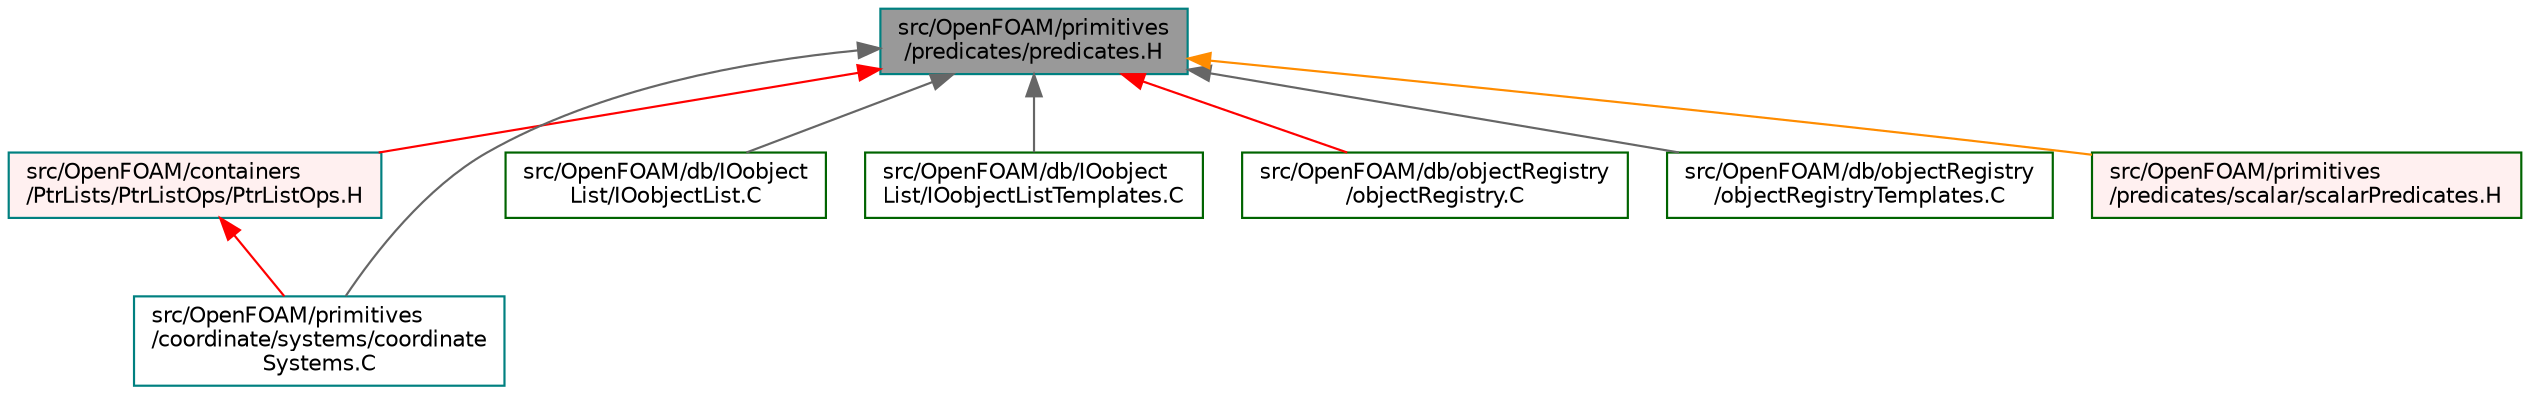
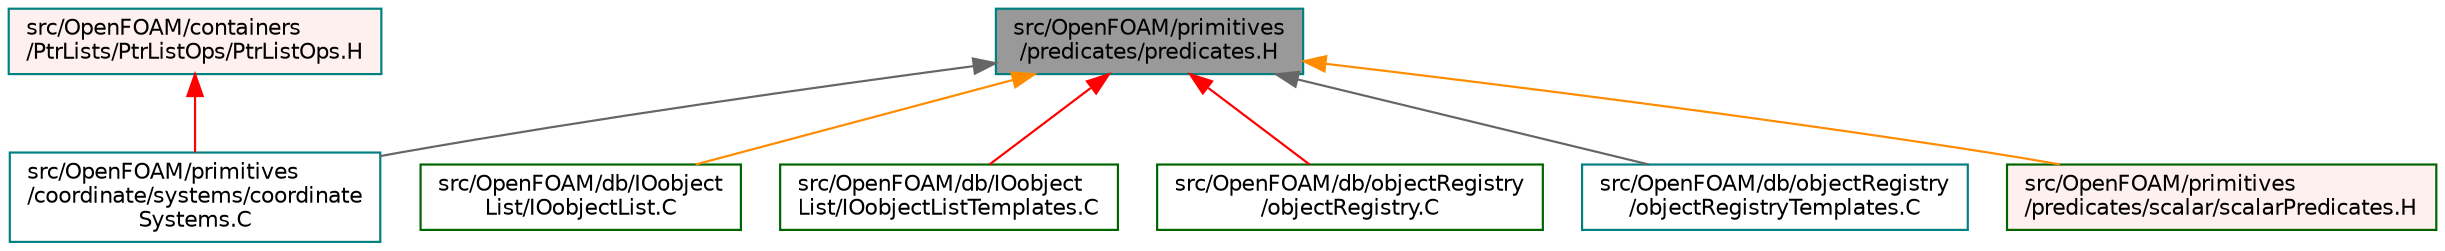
(618, 113) -> none
(839, 117) -> (854, 122)
(1034, 125) -> (1040, 126)
(1860, 185) -> (1775, 197)
